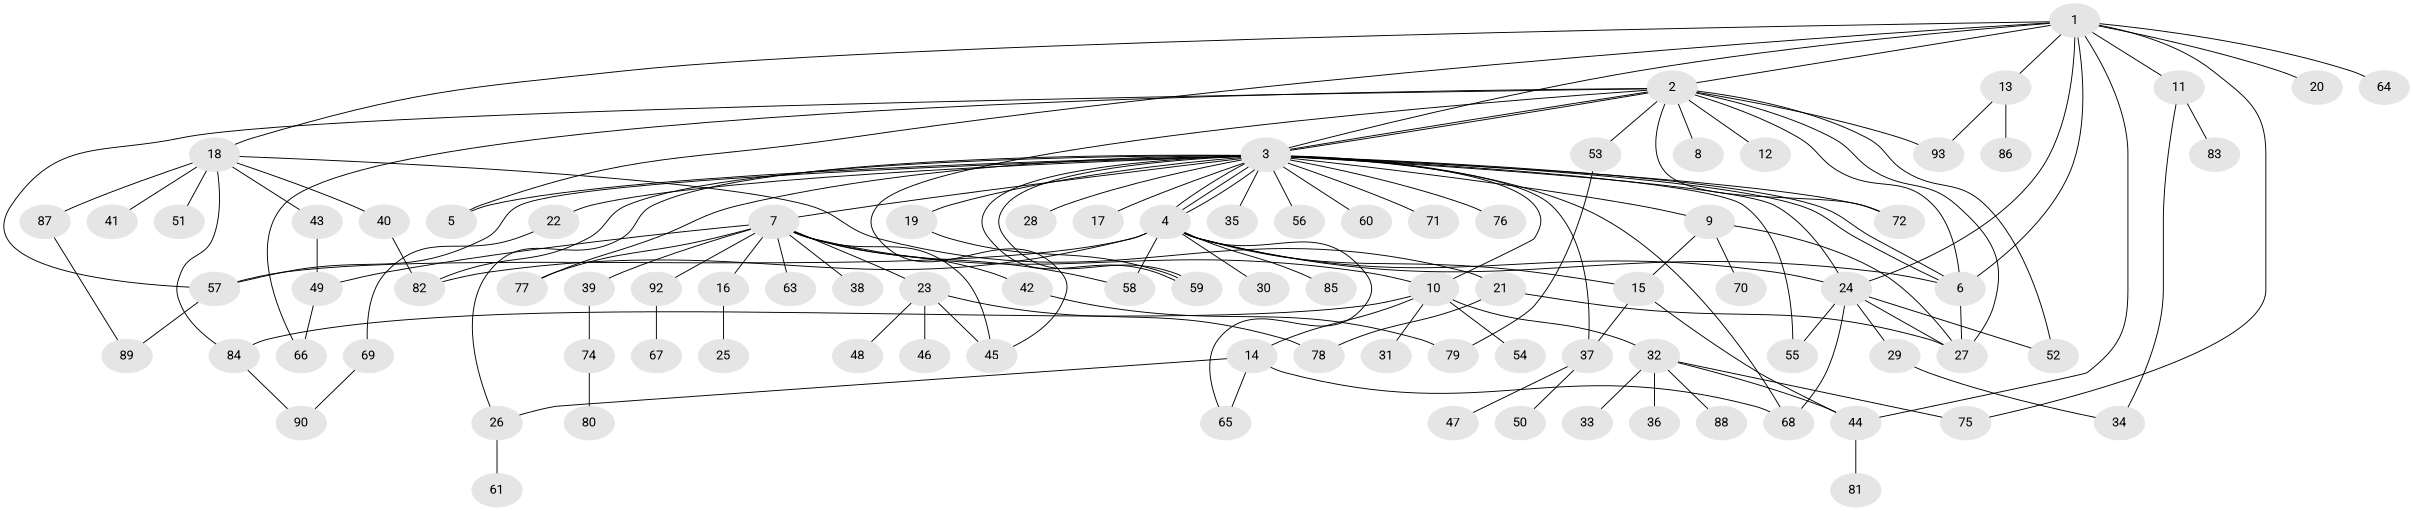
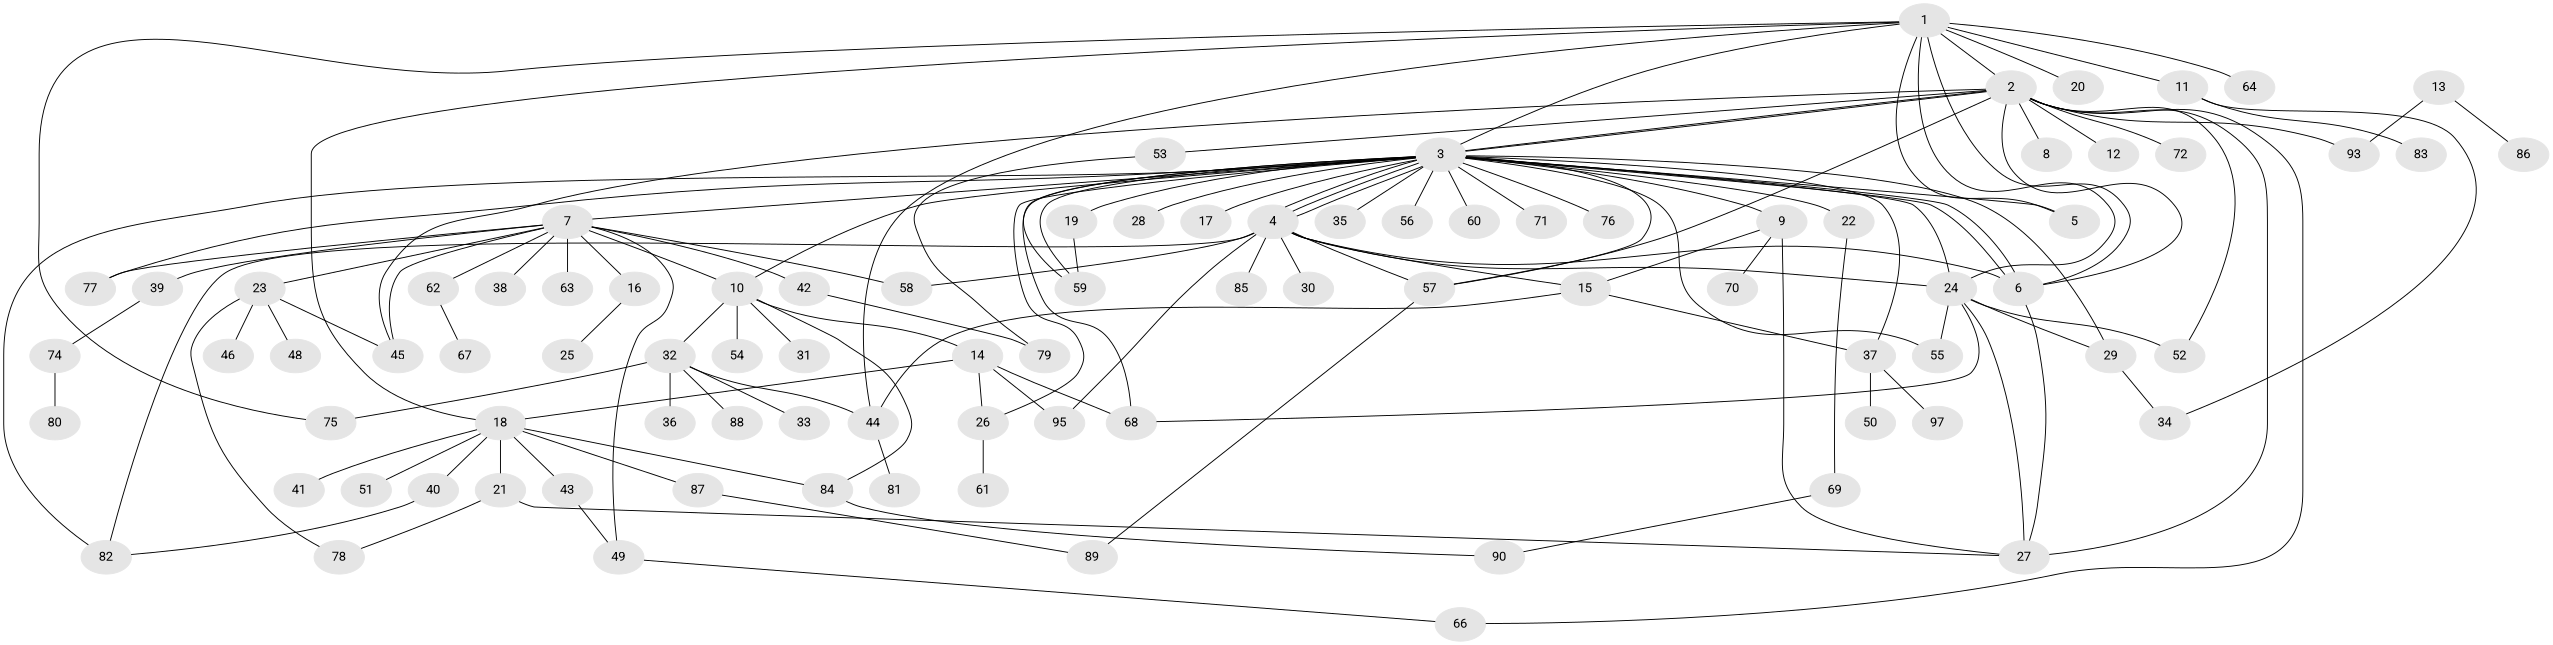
(2040, 54) -> none
(1587, 174) -> (1800, 171)
(656, 289) -> (433, 289)
none -> (718, 392)
(1226, 423) -> (1060, 423)
(1453, 423) -> (1938, 423)
